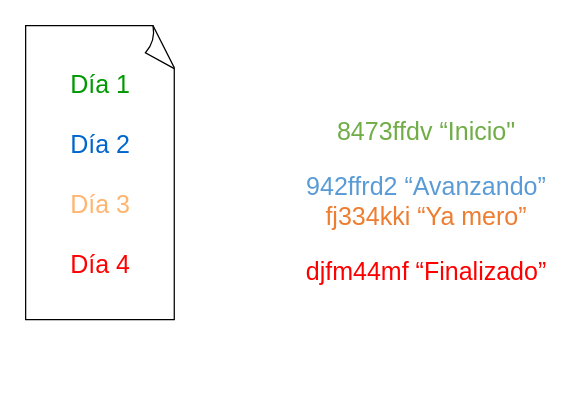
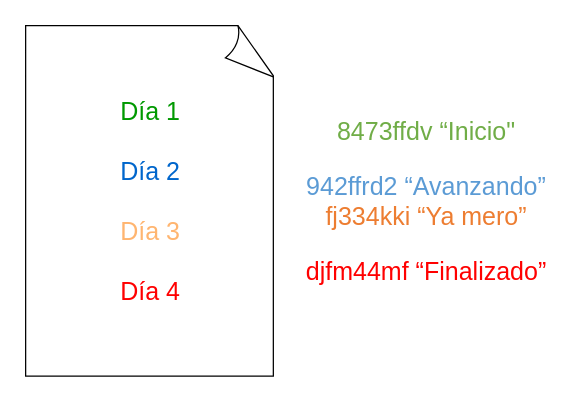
(101, 173) -> (151, 201)
